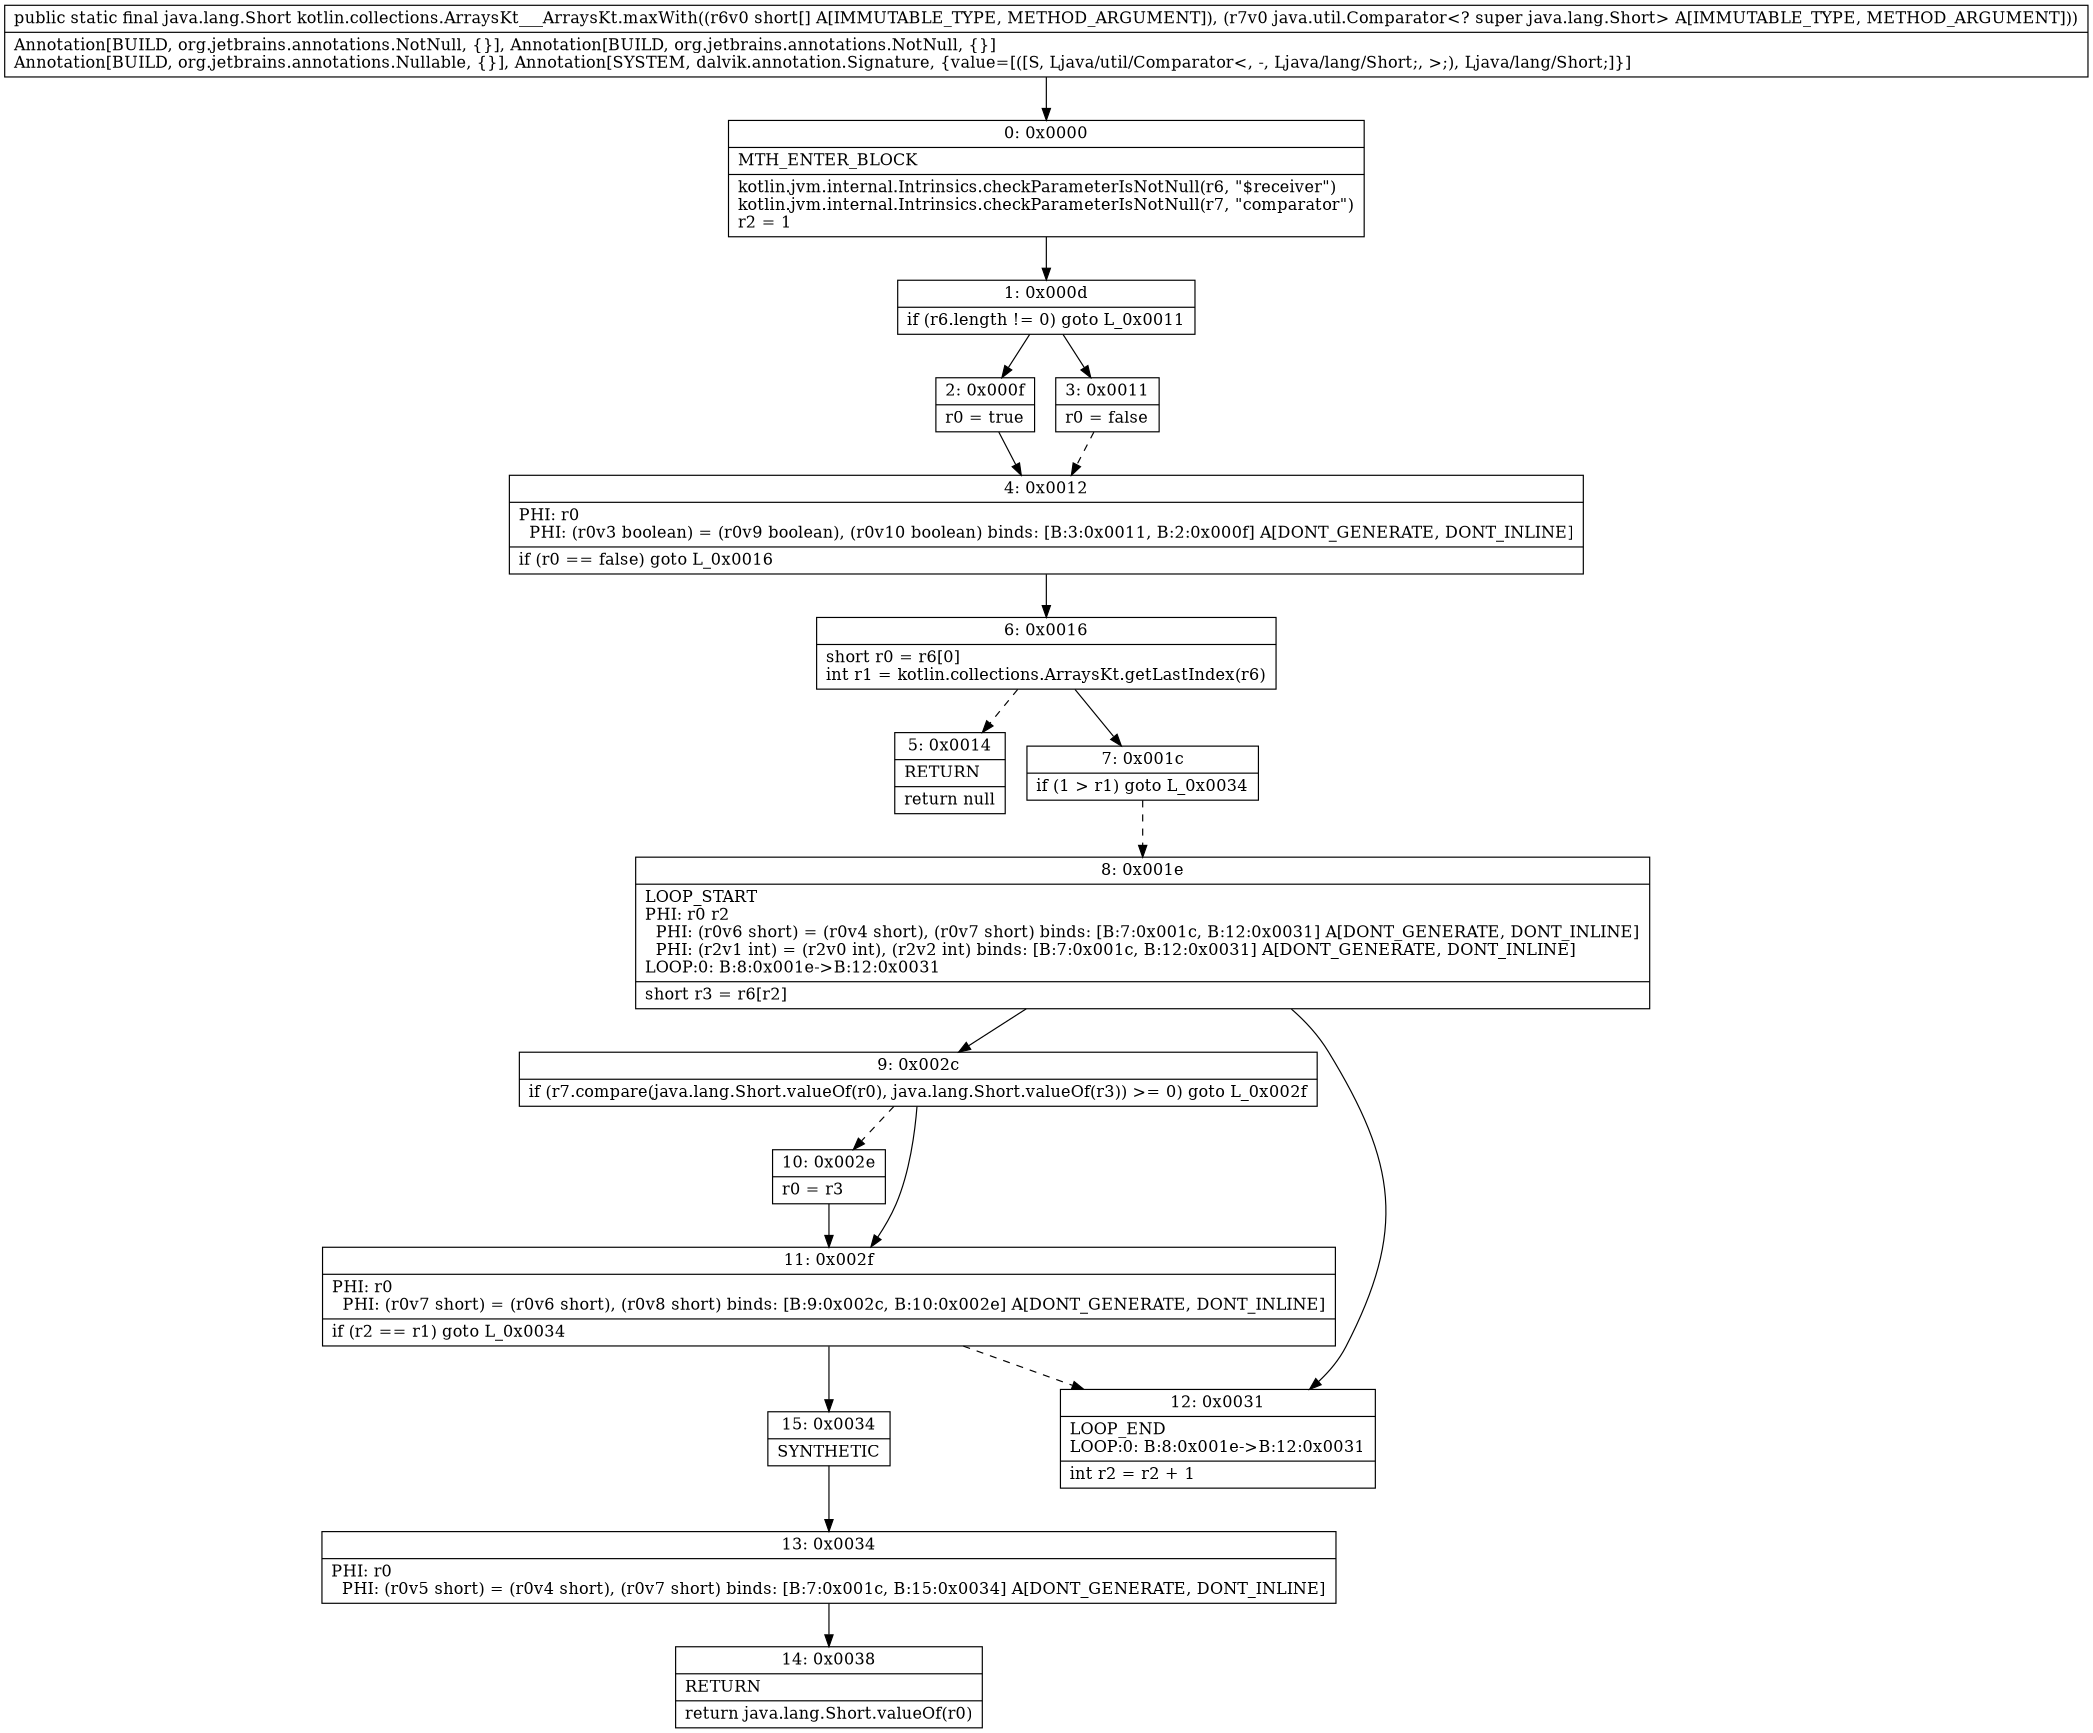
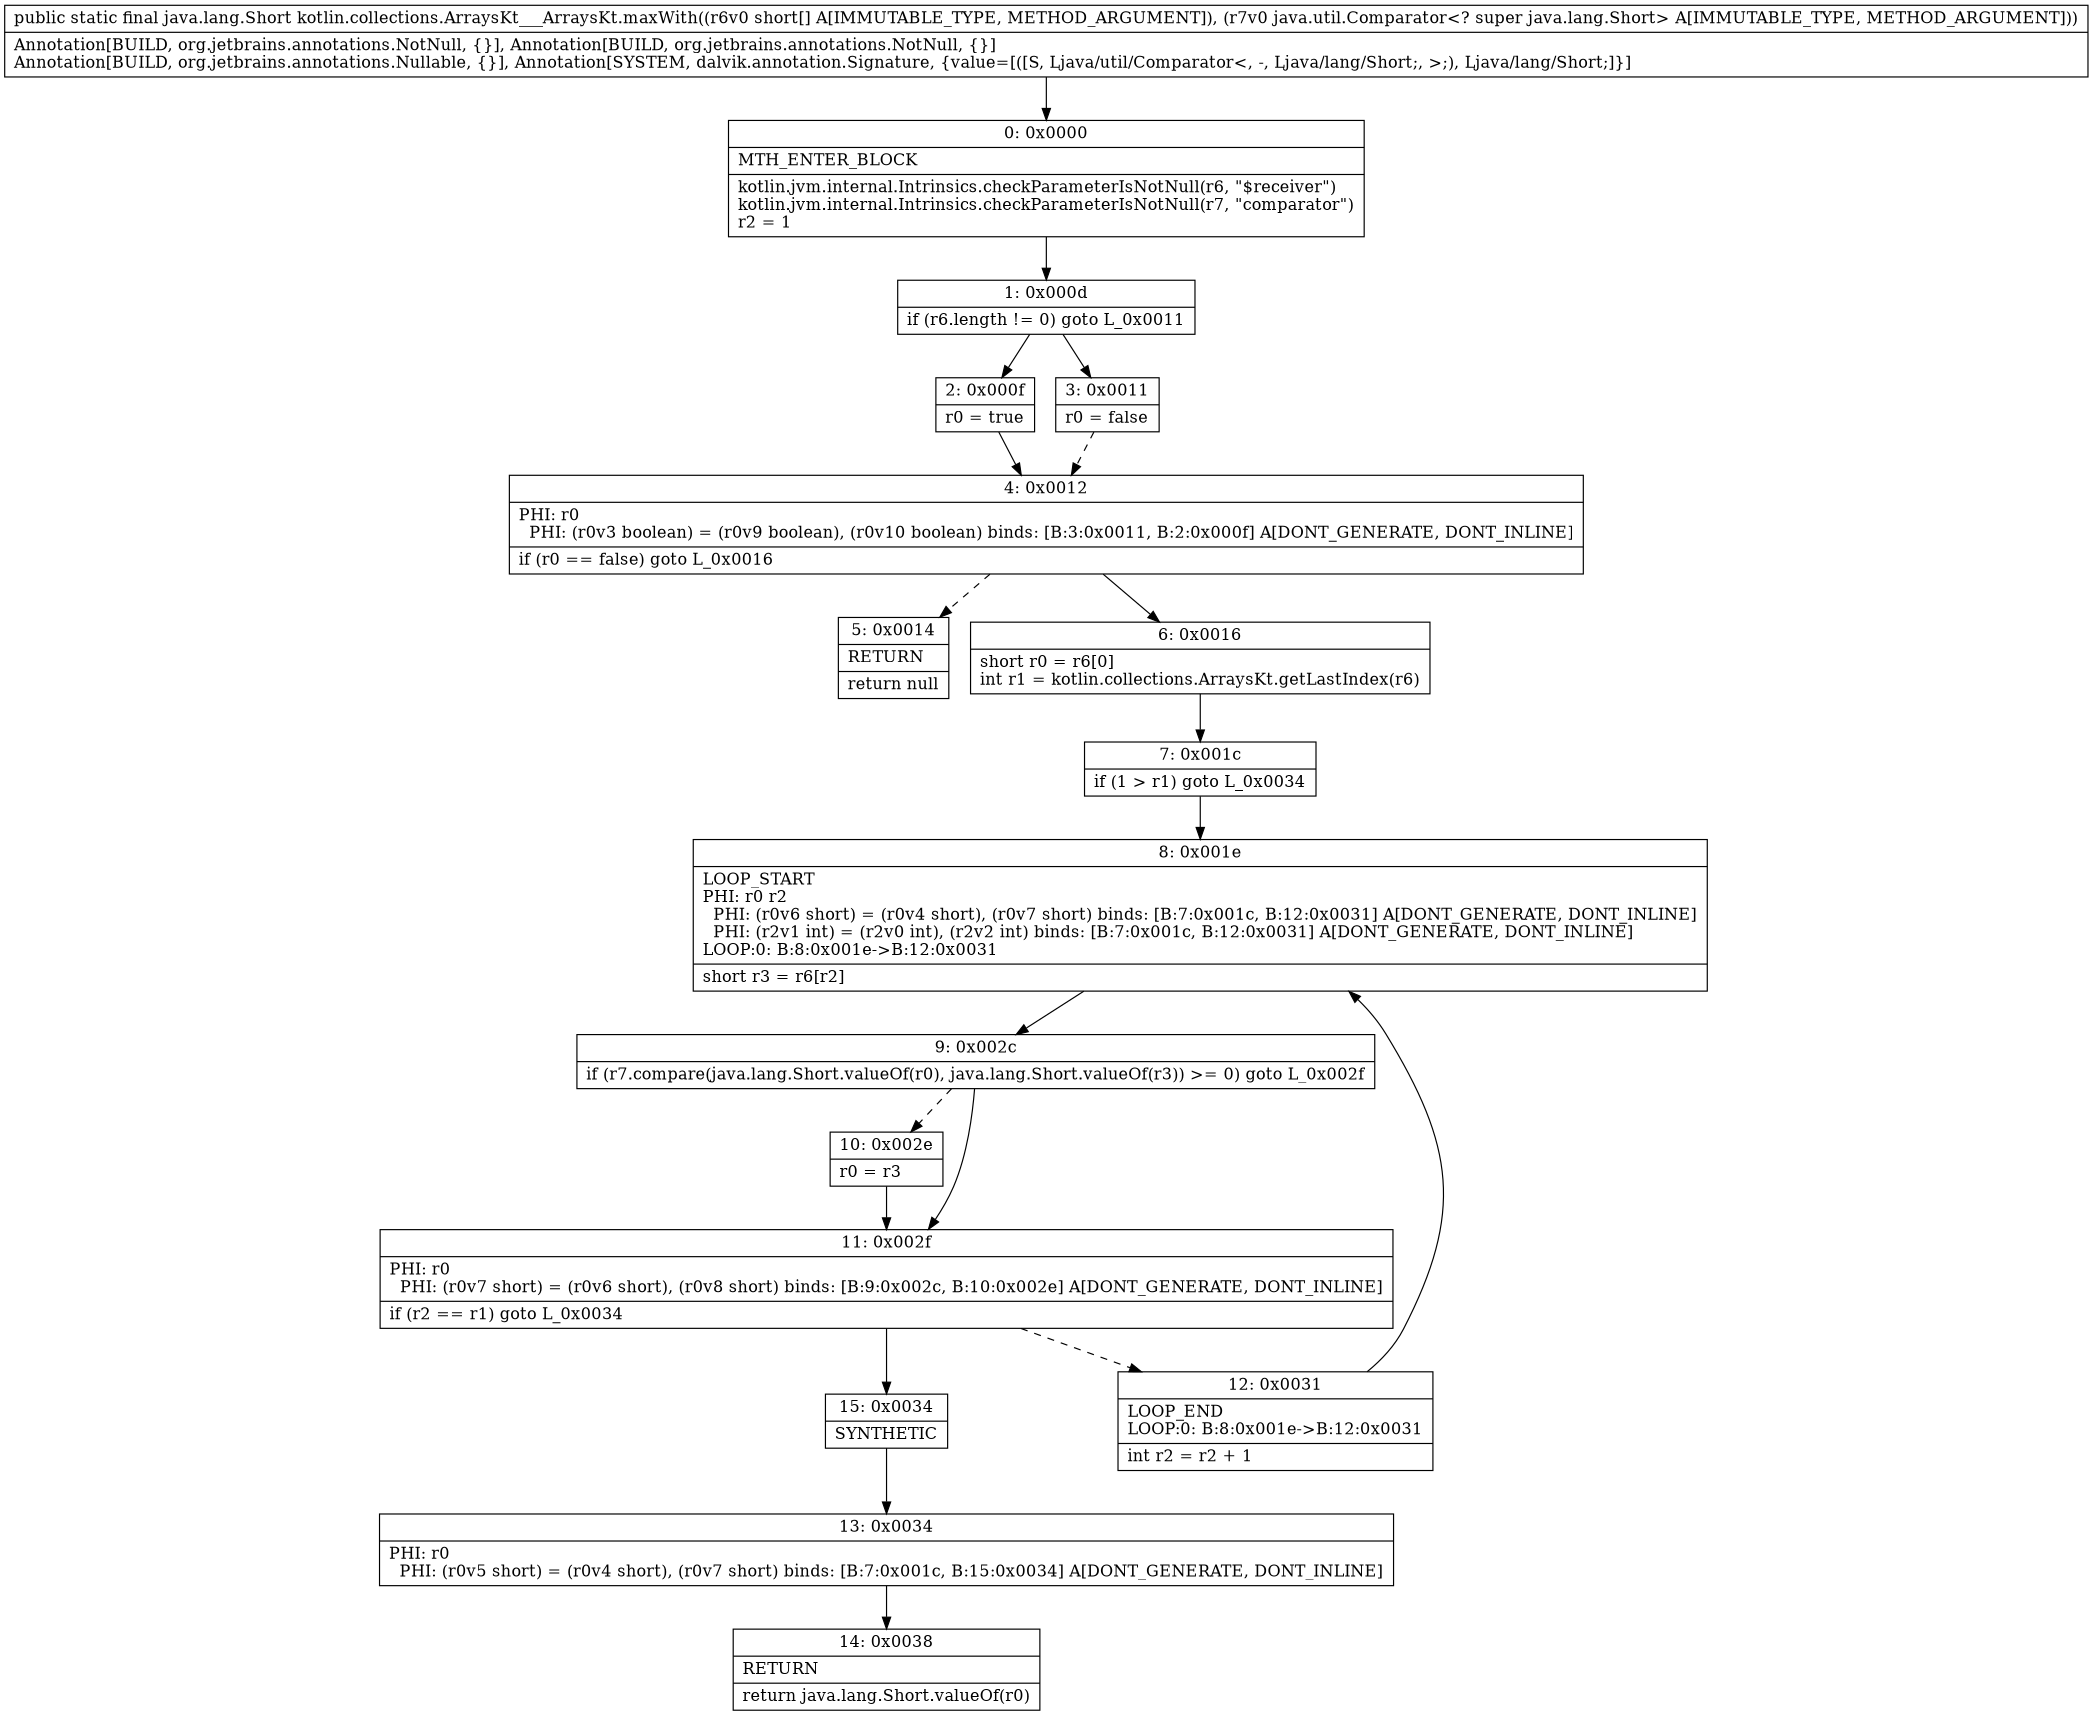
(1004, 706) -> (969, 592)
(1143, 823) -> (1200, 812)
(1384, 1191) -> (1443, 1185)
